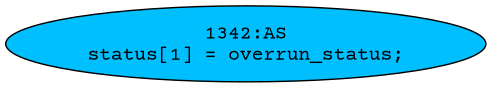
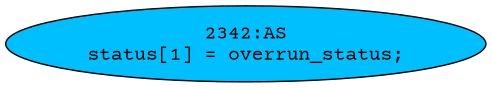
(246, 44) -> (246, 44)
